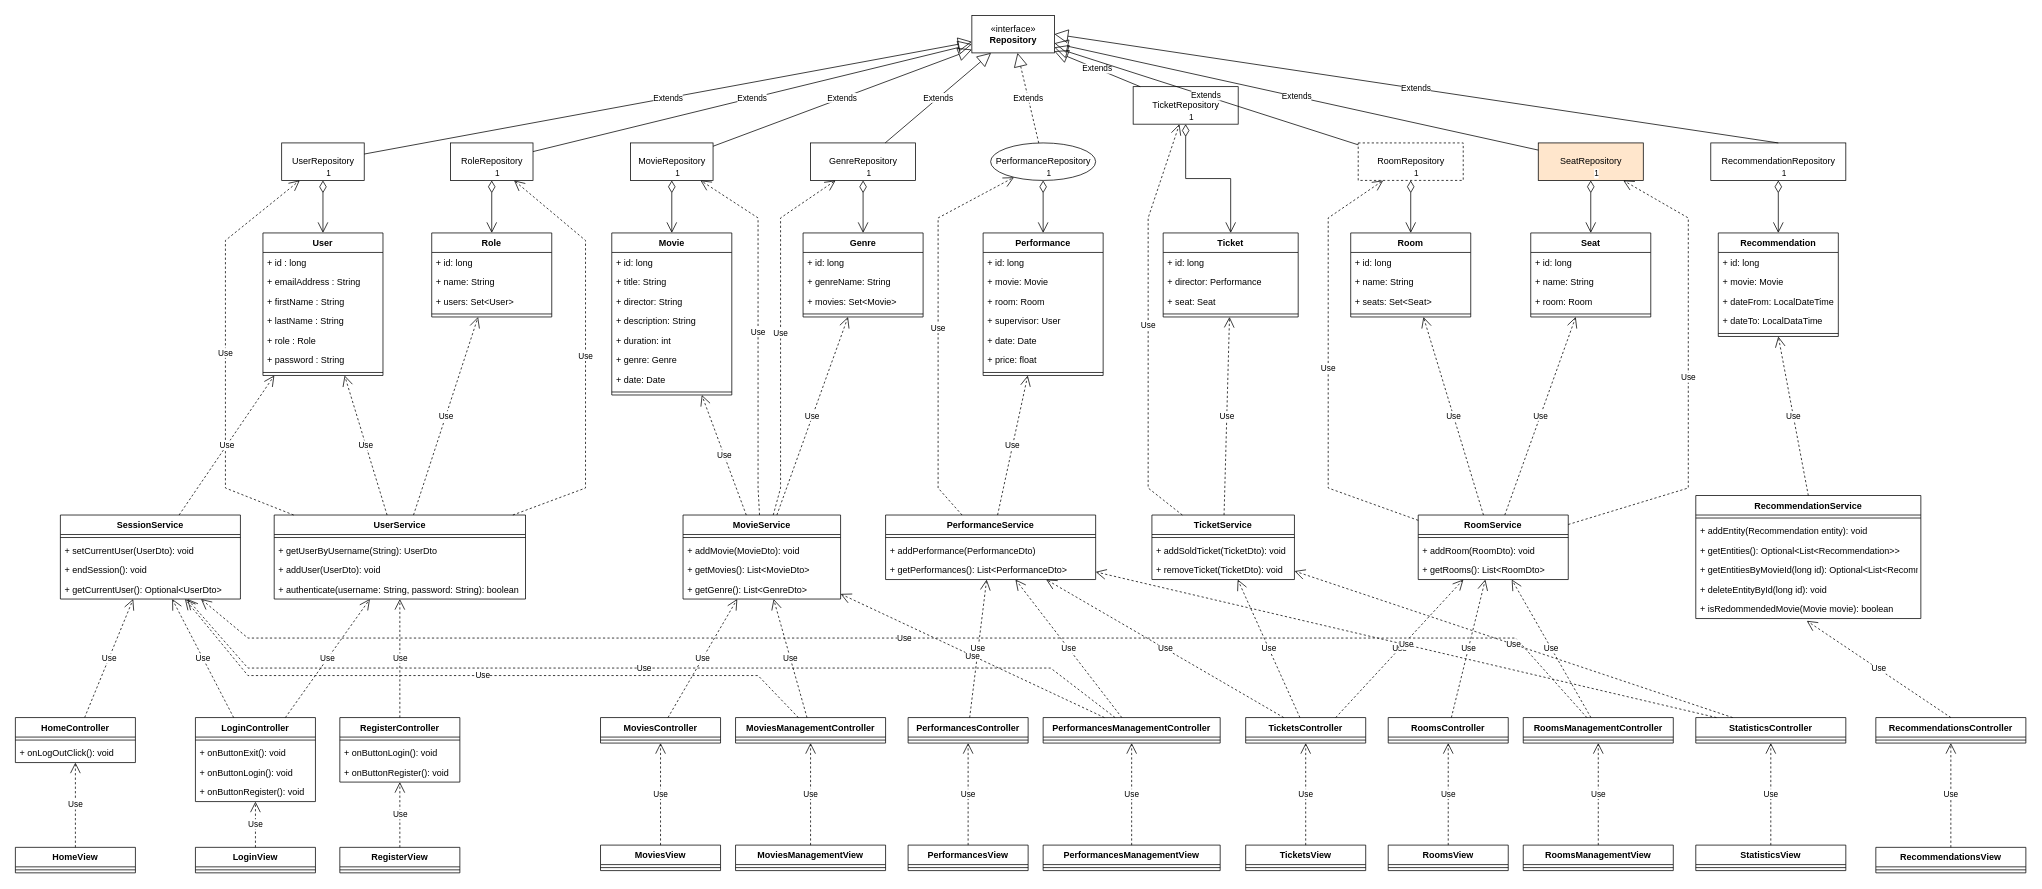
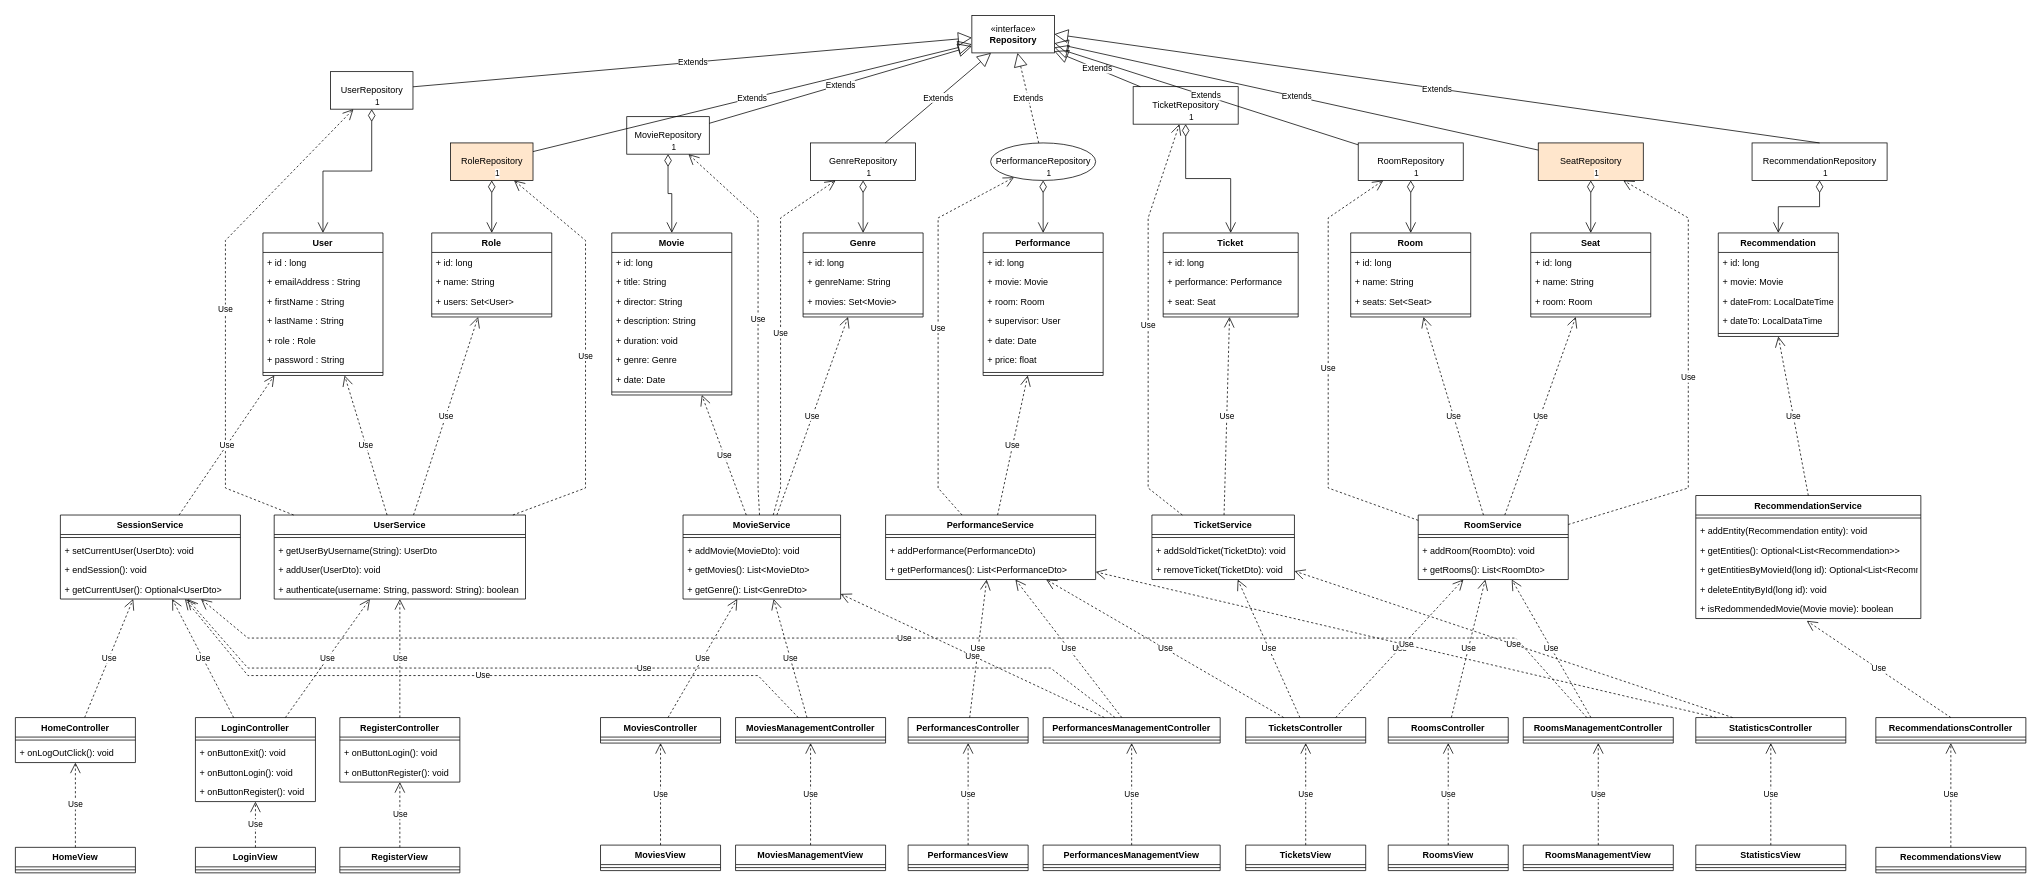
(323, 162) -> (372, 90)
(492, 162) -> (492, 162)
(672, 162) -> (668, 135)
(1410, 162) -> (1410, 162)
(1778, 162) -> (1819, 162)
(1220, 282) -> (1229, 282)
(648, 341) -> (650, 341)
